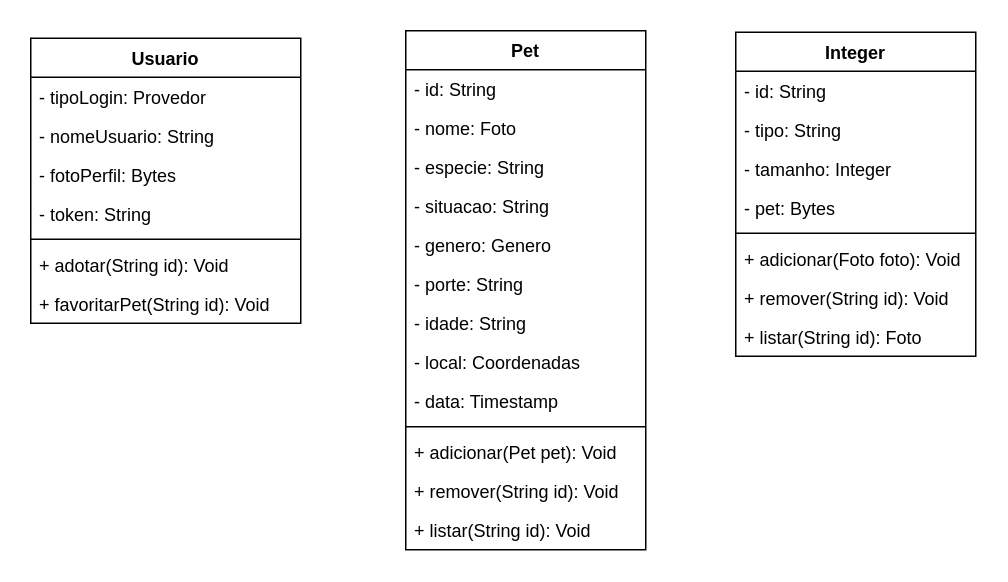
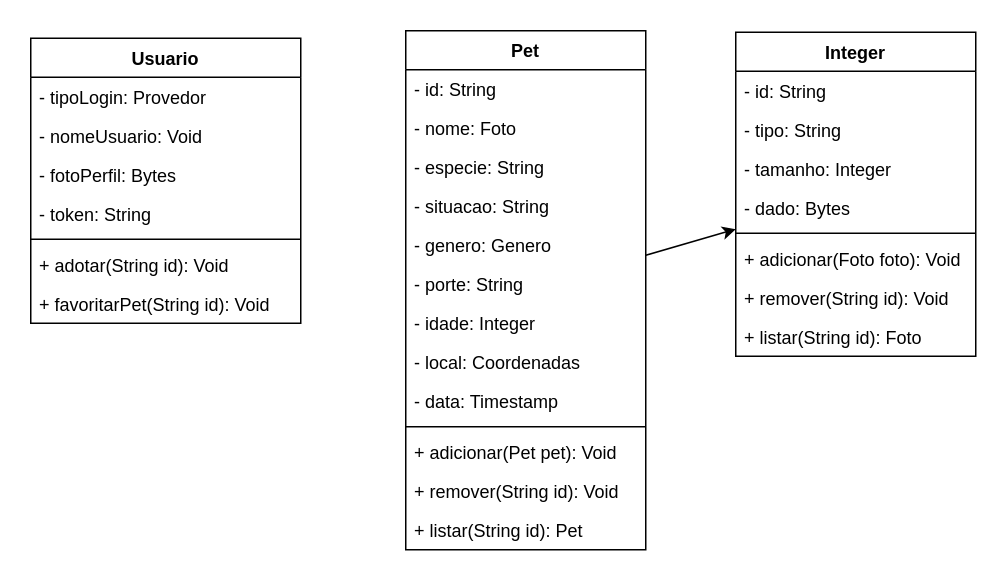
(133, 137) -> (123, 137)
(797, 209) -> (803, 209)
none -> (686, 244)
(478, 324) -> (485, 324)
(519, 531) -> (516, 531)
